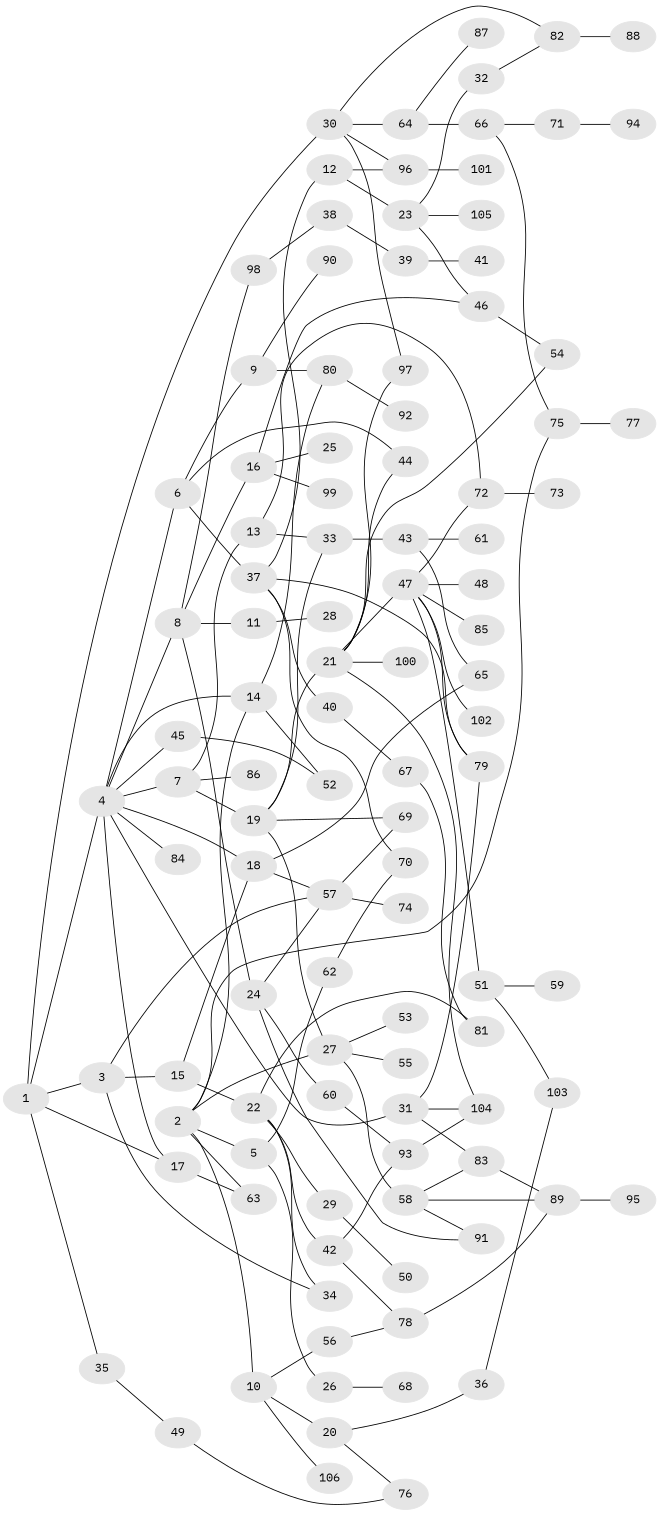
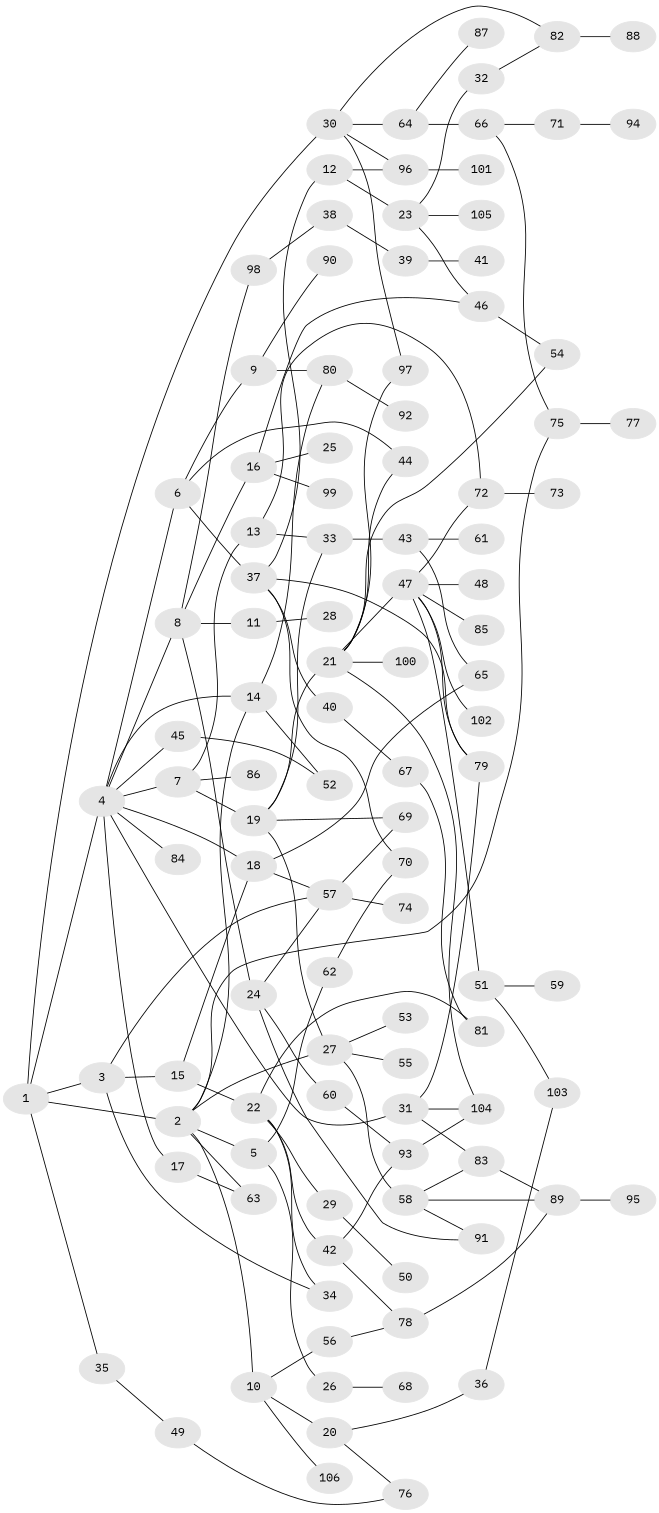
(102, 1133) -> (102, 1110)
